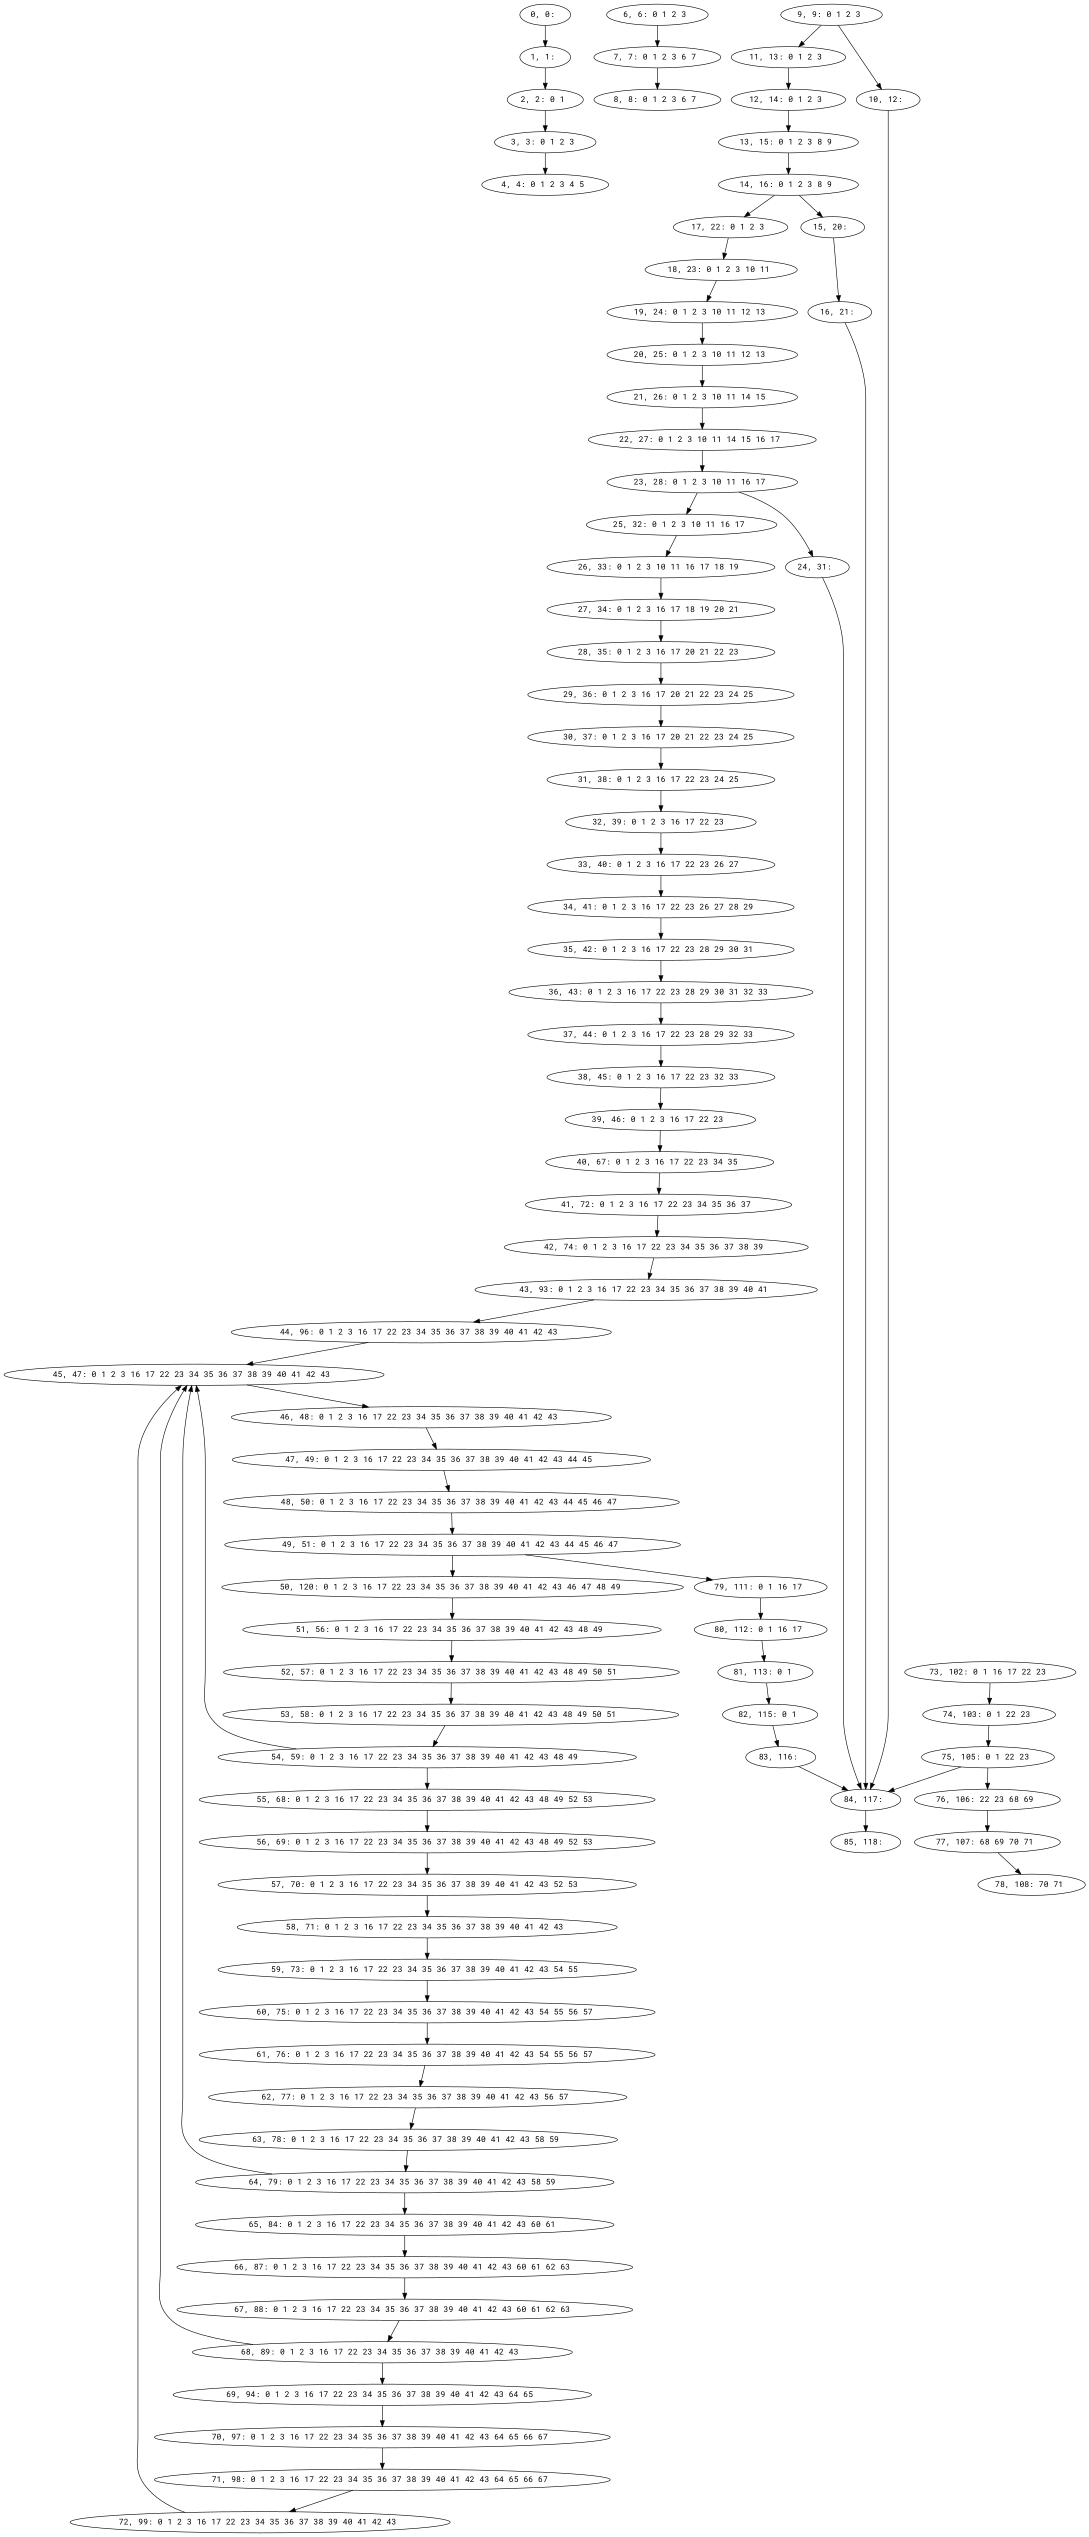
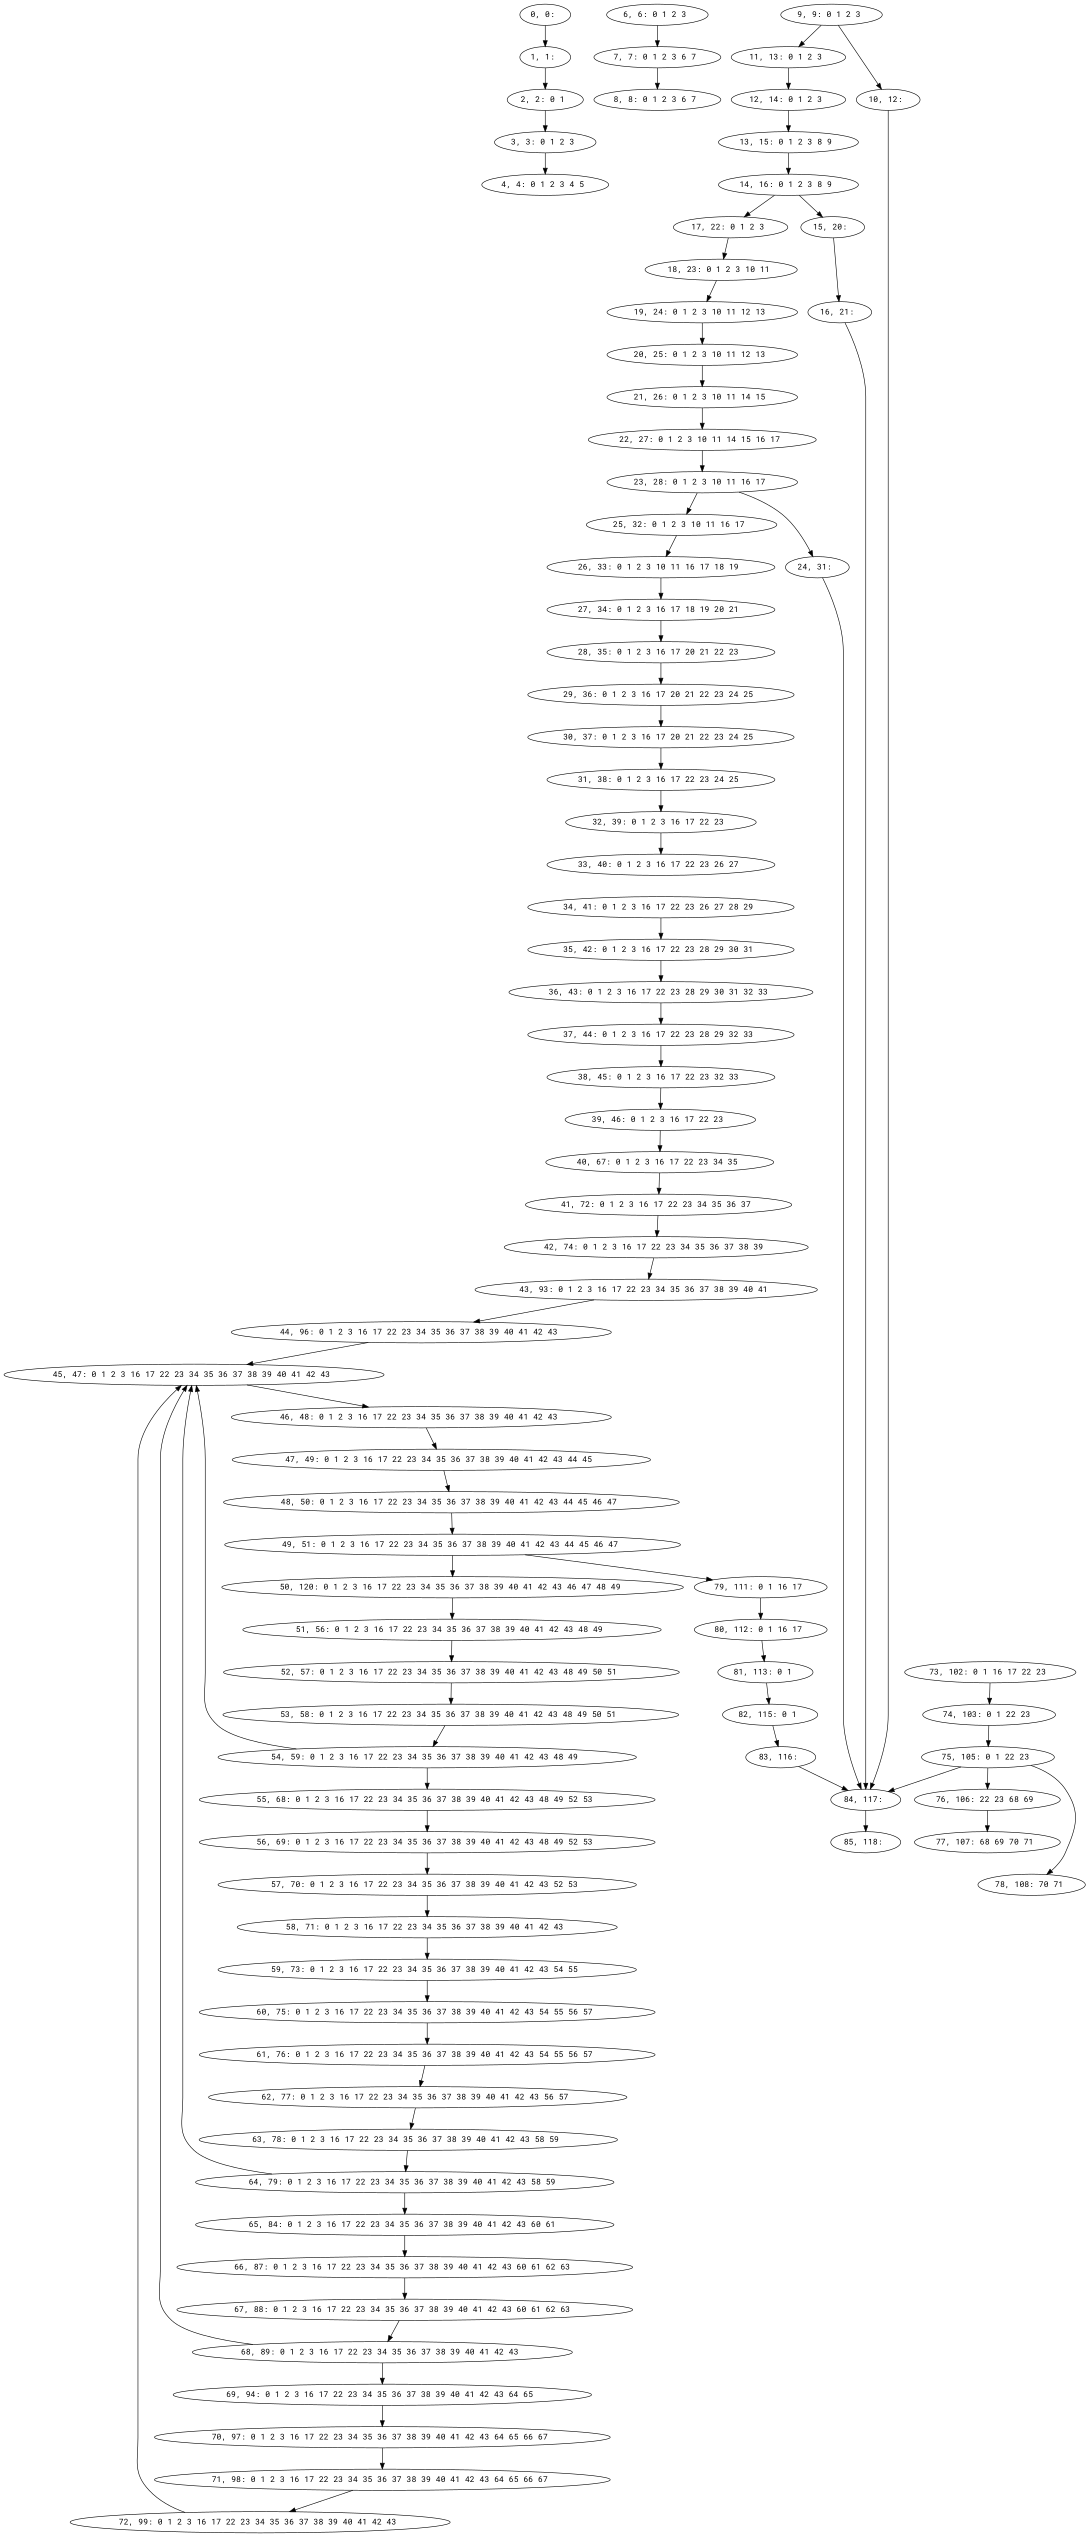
(661, 883) -> none
(1007, 1861) -> (1075, 1811)
